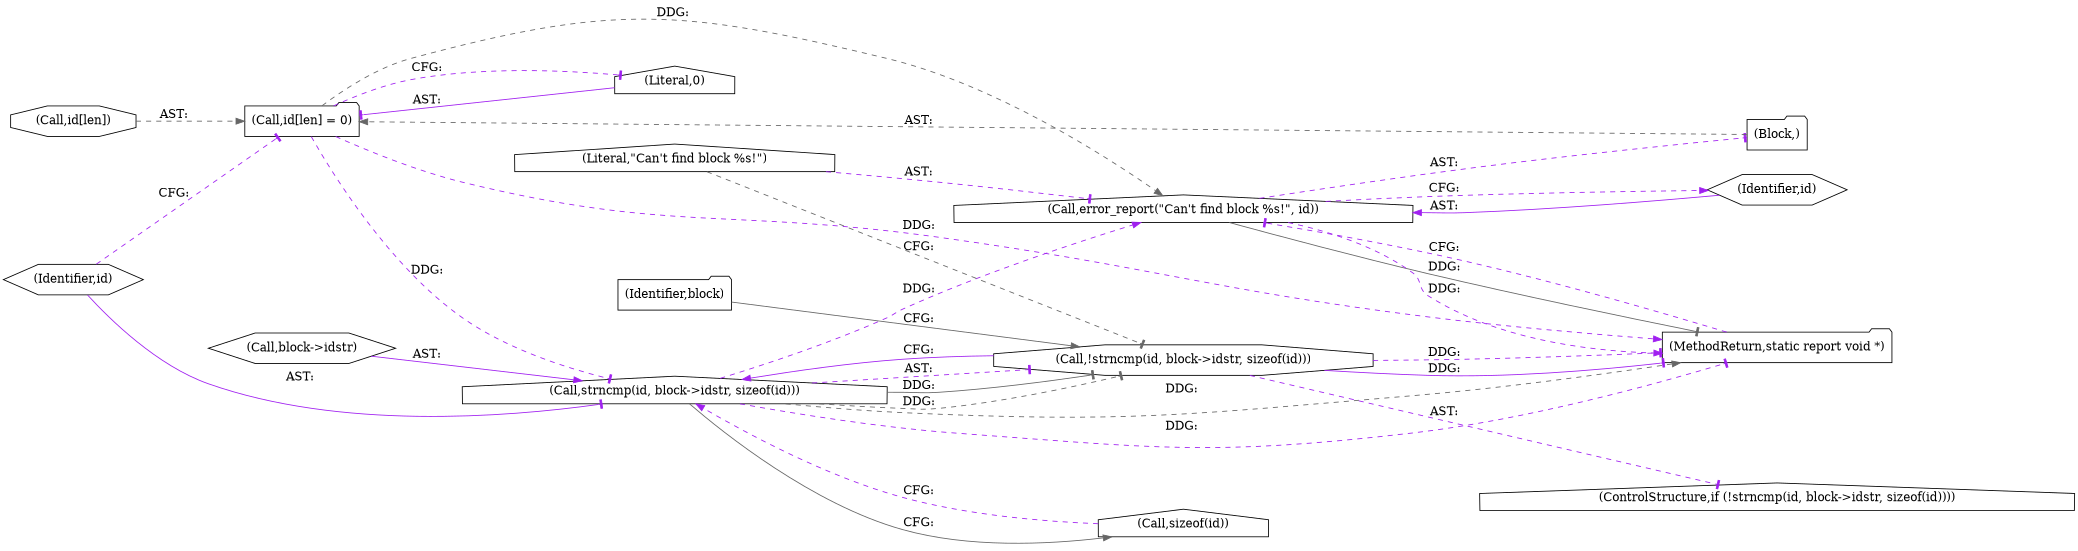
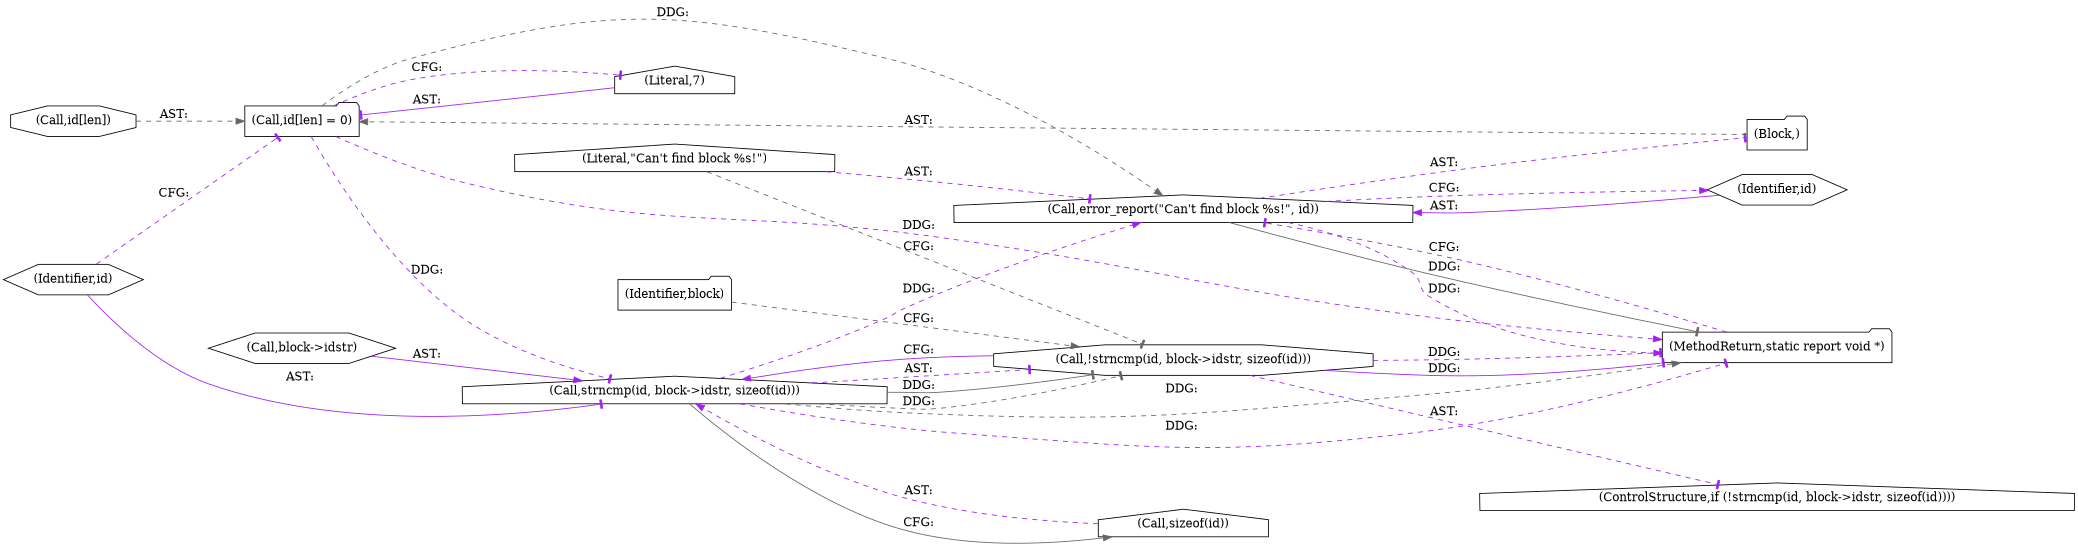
(675, 81) -> (675, 81)
(901, 324) -> (901, 324)
(921, 491) -> (921, 491)
